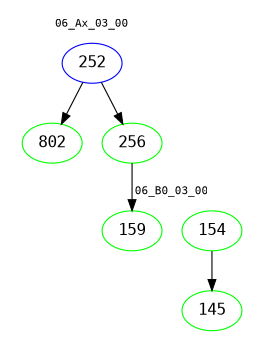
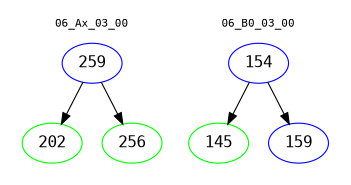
(92, 63) -> (92, 63)
(52, 143) -> (52, 143)
(132, 188) -> (276, 98)
(132, 231) -> (299, 143)
(212, 231) -> (259, 63)
